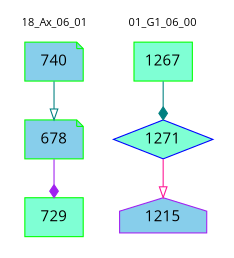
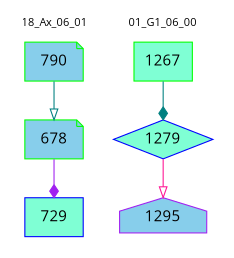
(54, 62) -> (54, 62)
(163, 139) -> (163, 139)
(54, 217) -> (54, 217)
(163, 217) -> (163, 217)
